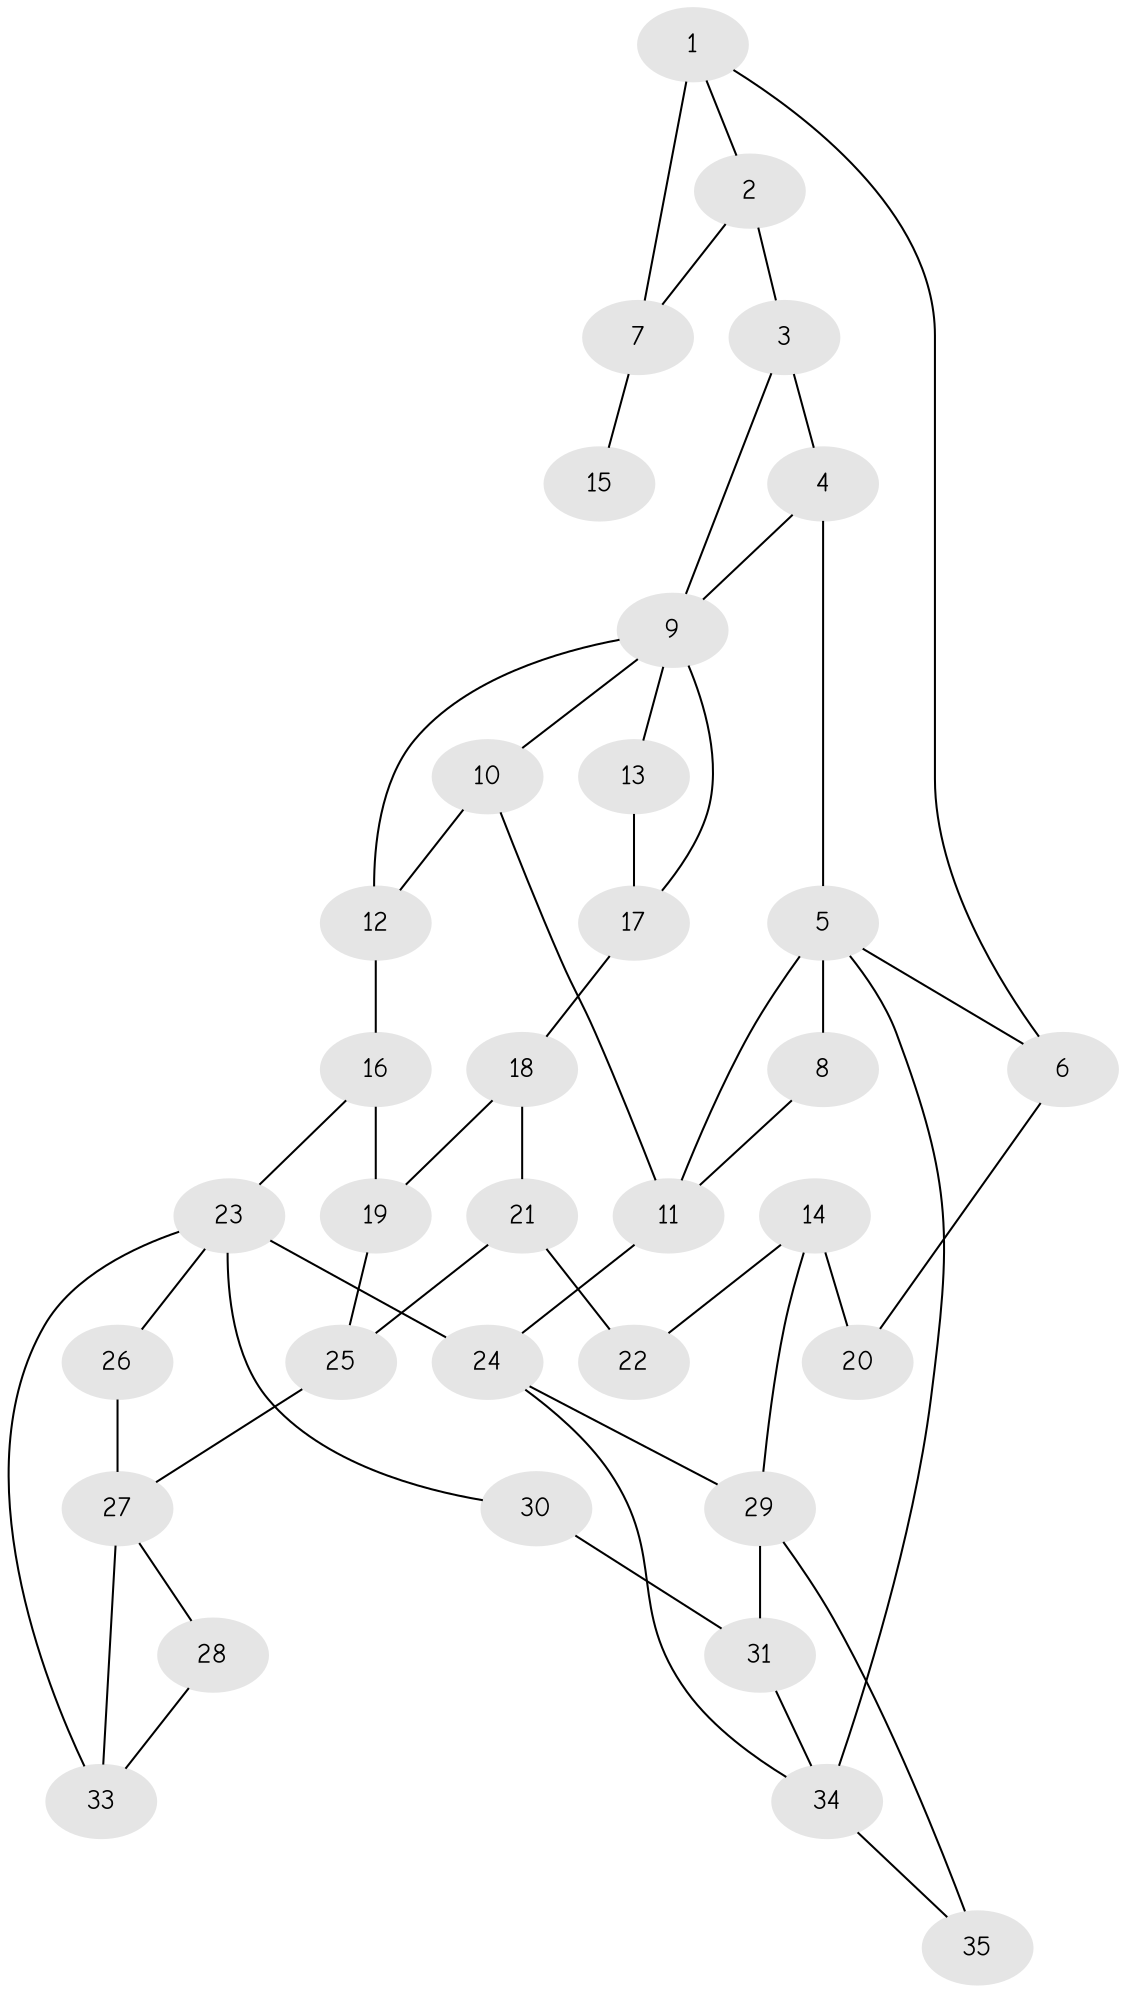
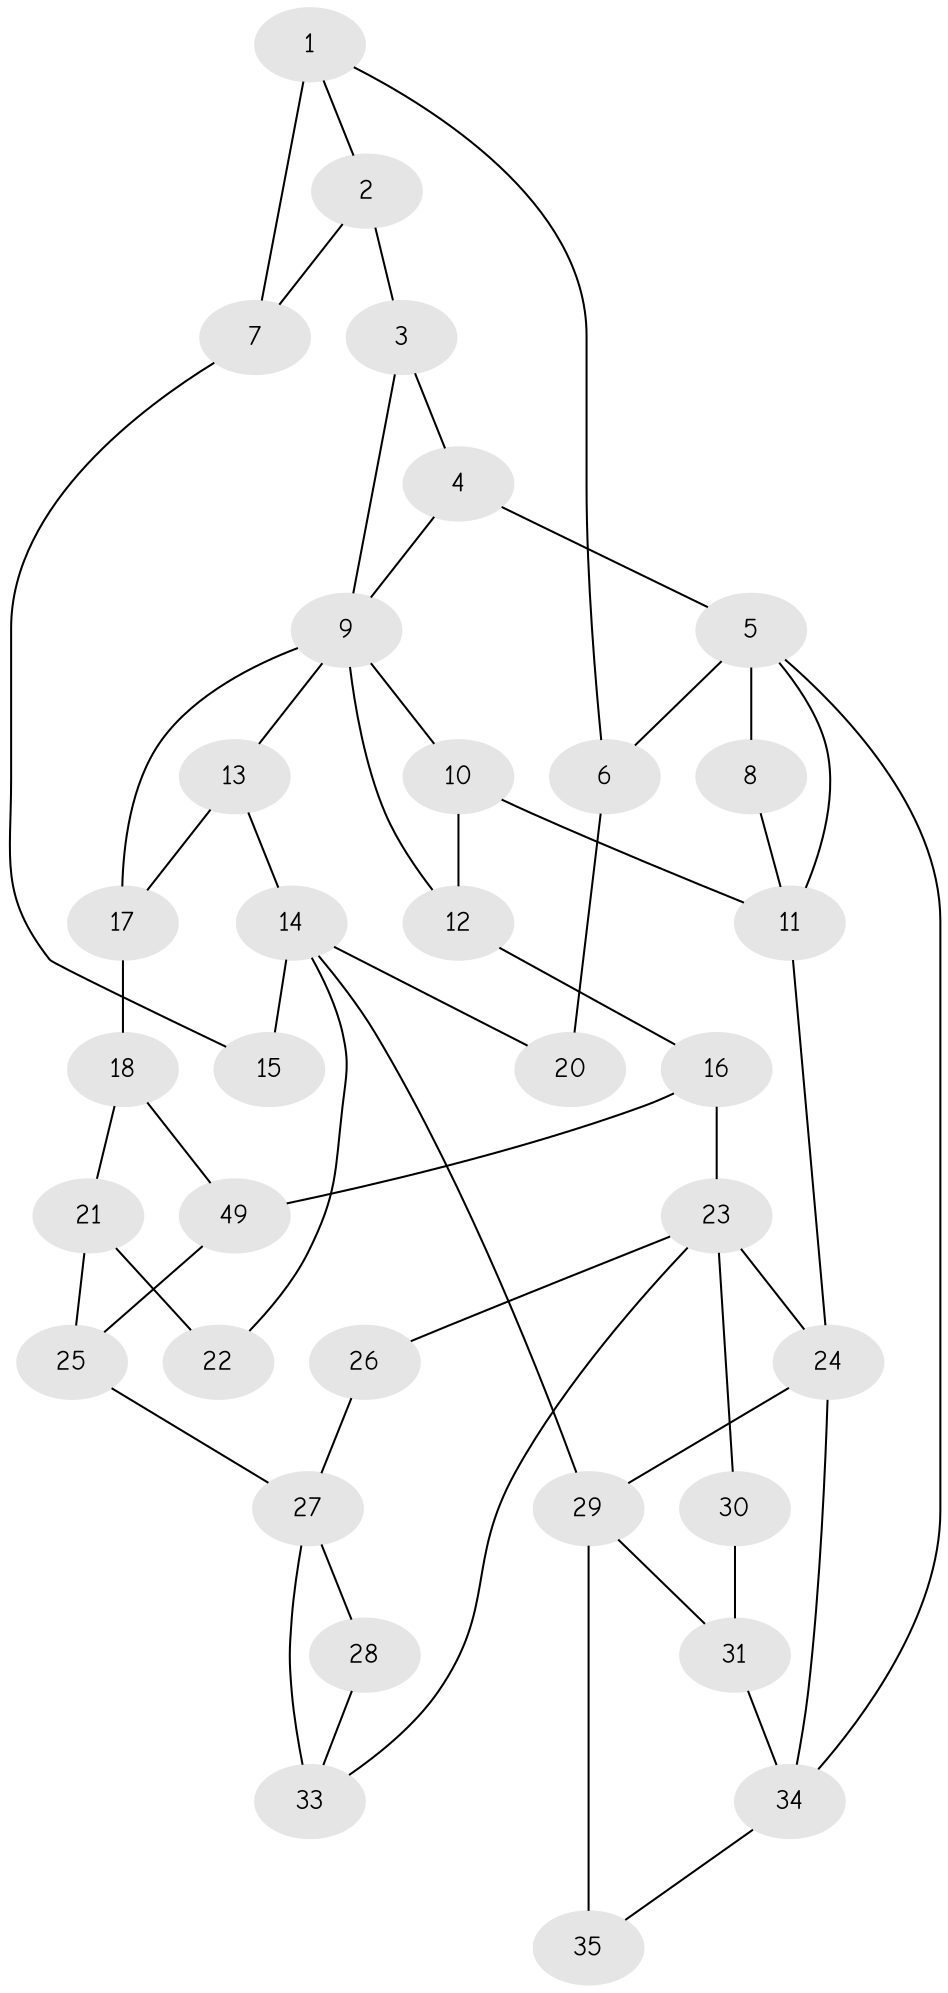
none -> (263, 850)
none -> (281, 996)
(376, 1216) -> (235, 1216)
